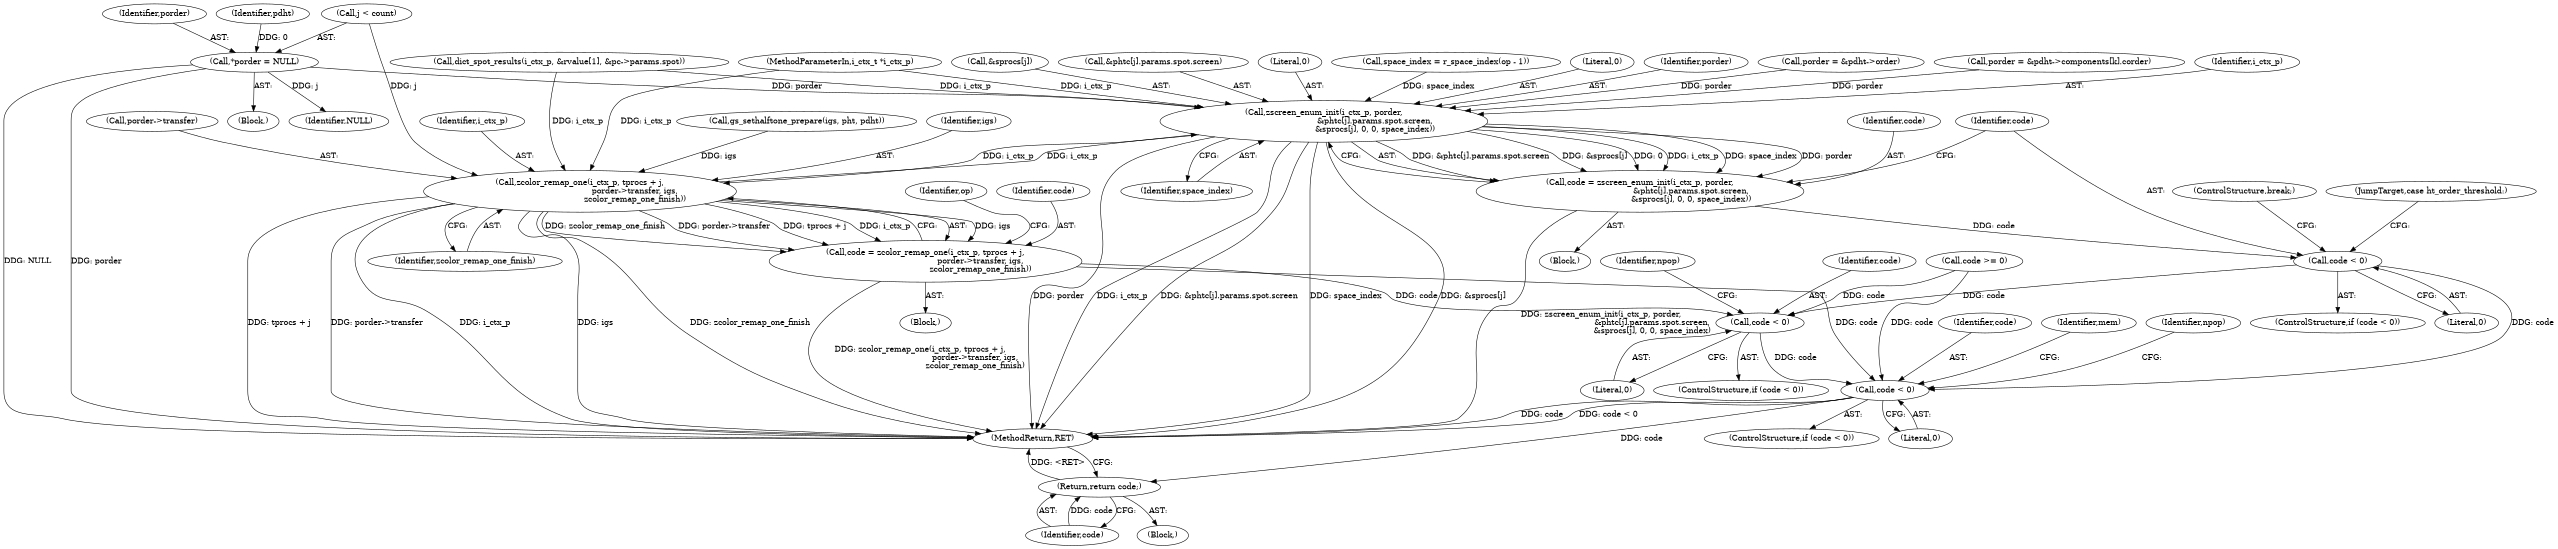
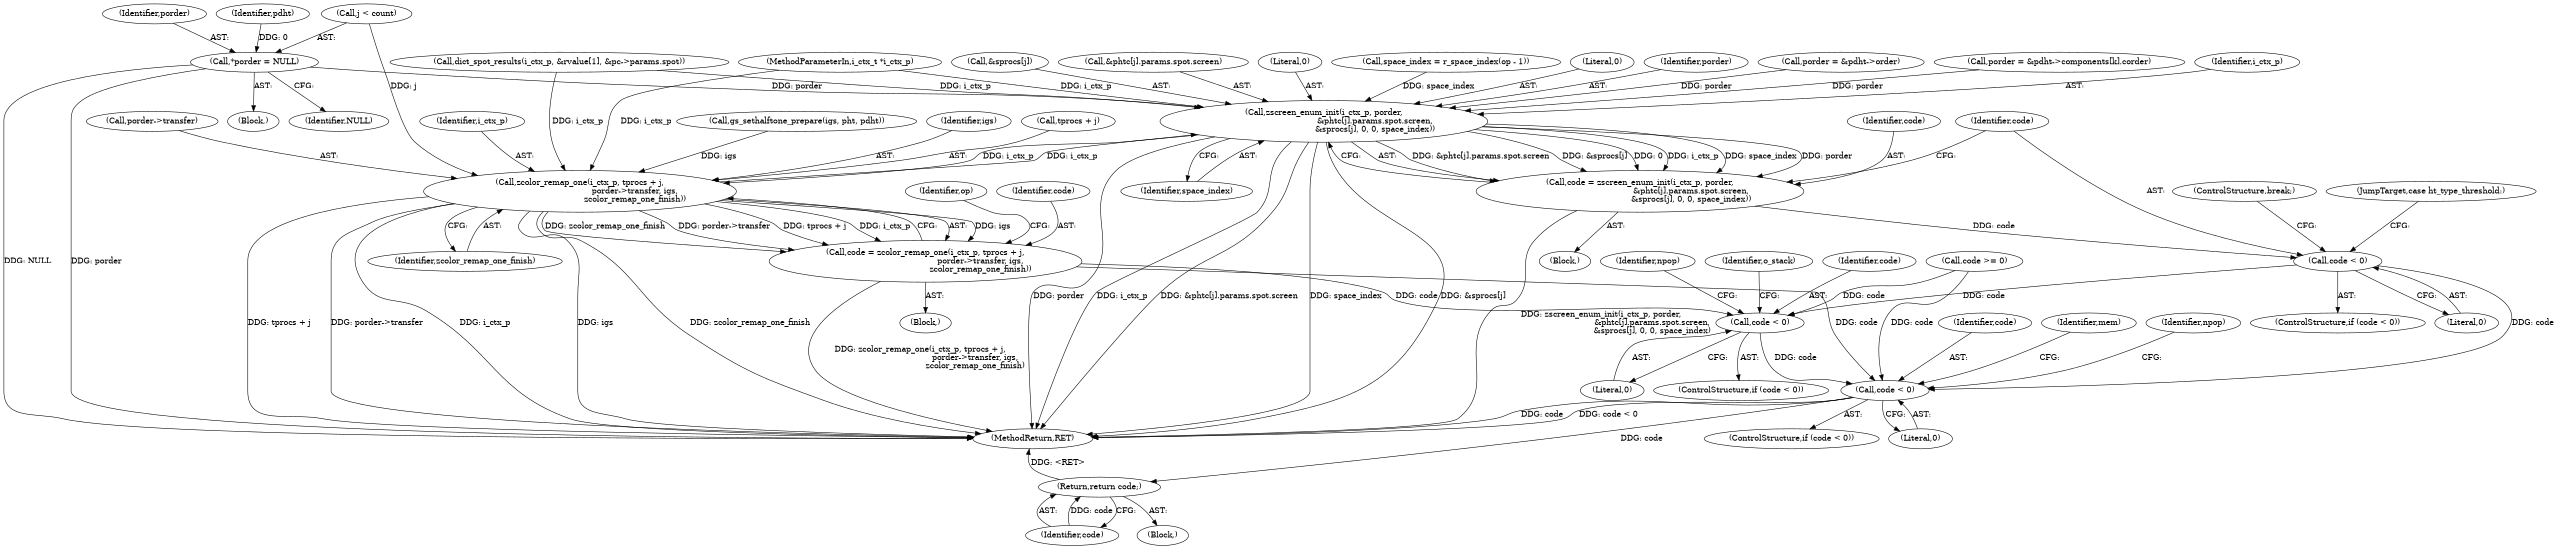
(305, 86) -> (305, 86)
none -> (1068, 121)
(2431, 191) -> (2431, 191)
none -> (1759, 261)
(1084, 456) -> none
